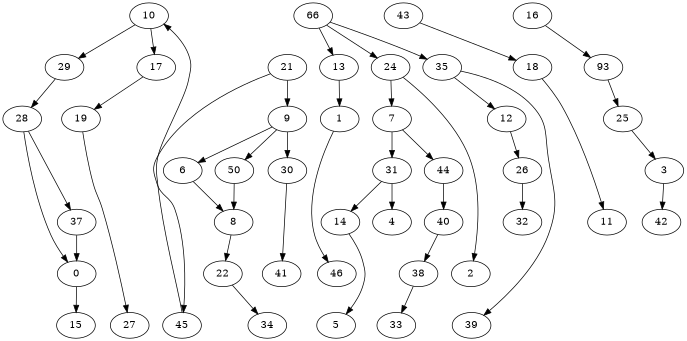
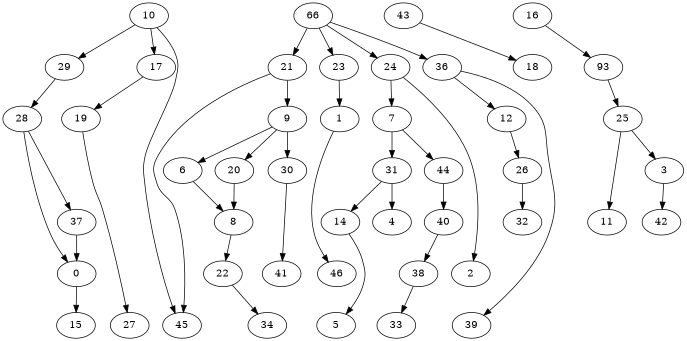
none -> (302, 38)
(339, 67) -> (339, 67)
(442, 67) -> (442, 67)
(165, 137) -> (144, 162)
(577, 138) -> (615, 167)
(234, 171) -> (234, 171)
